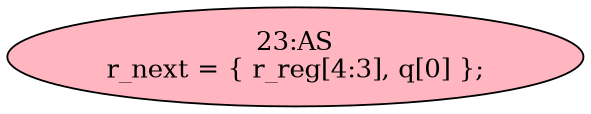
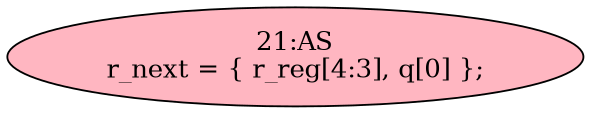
(295, 57) -> (295, 57)
